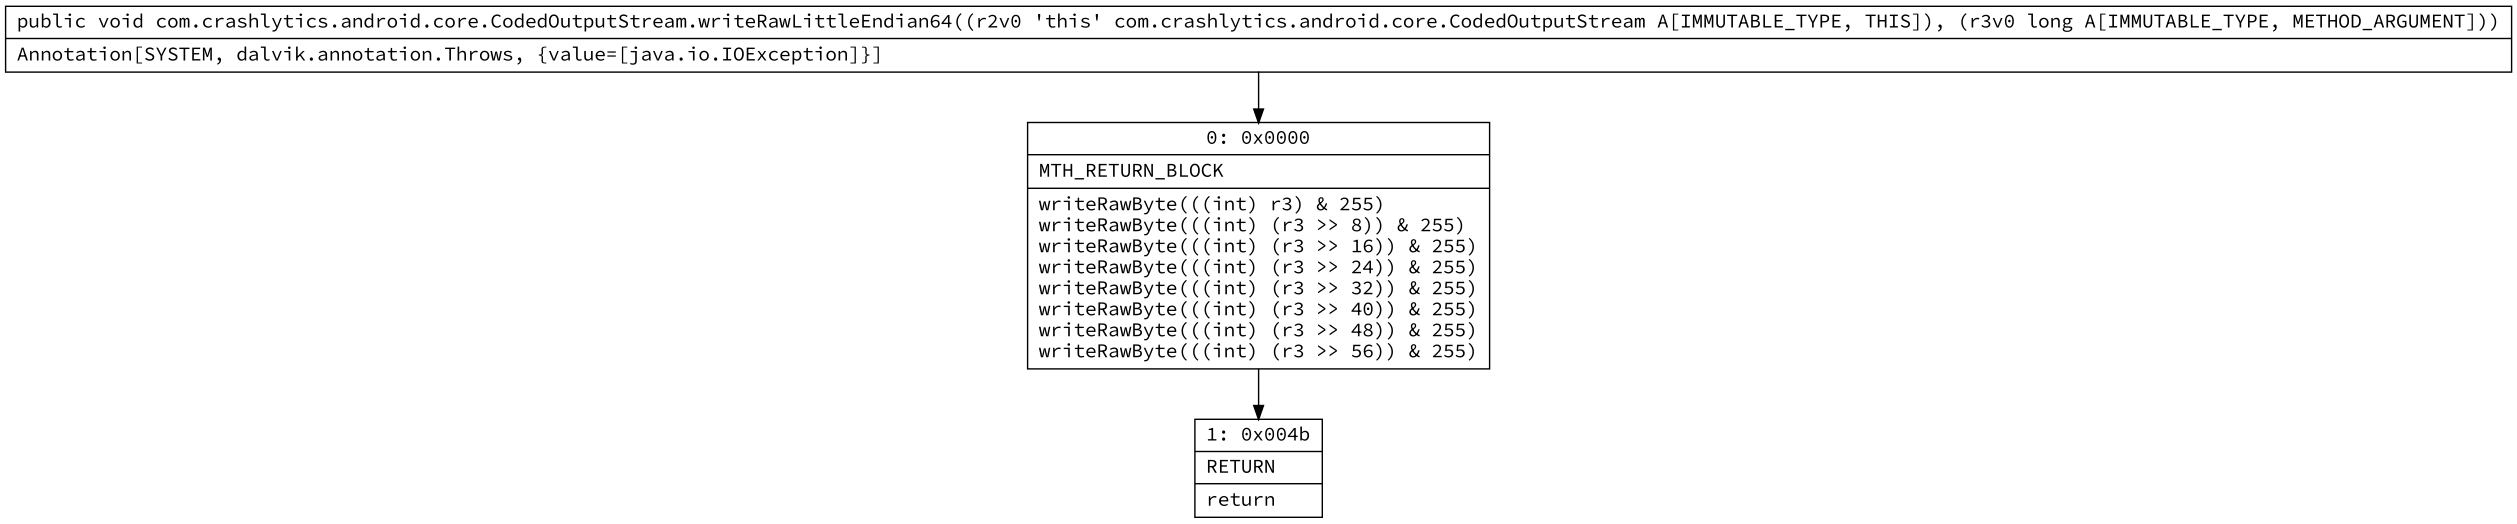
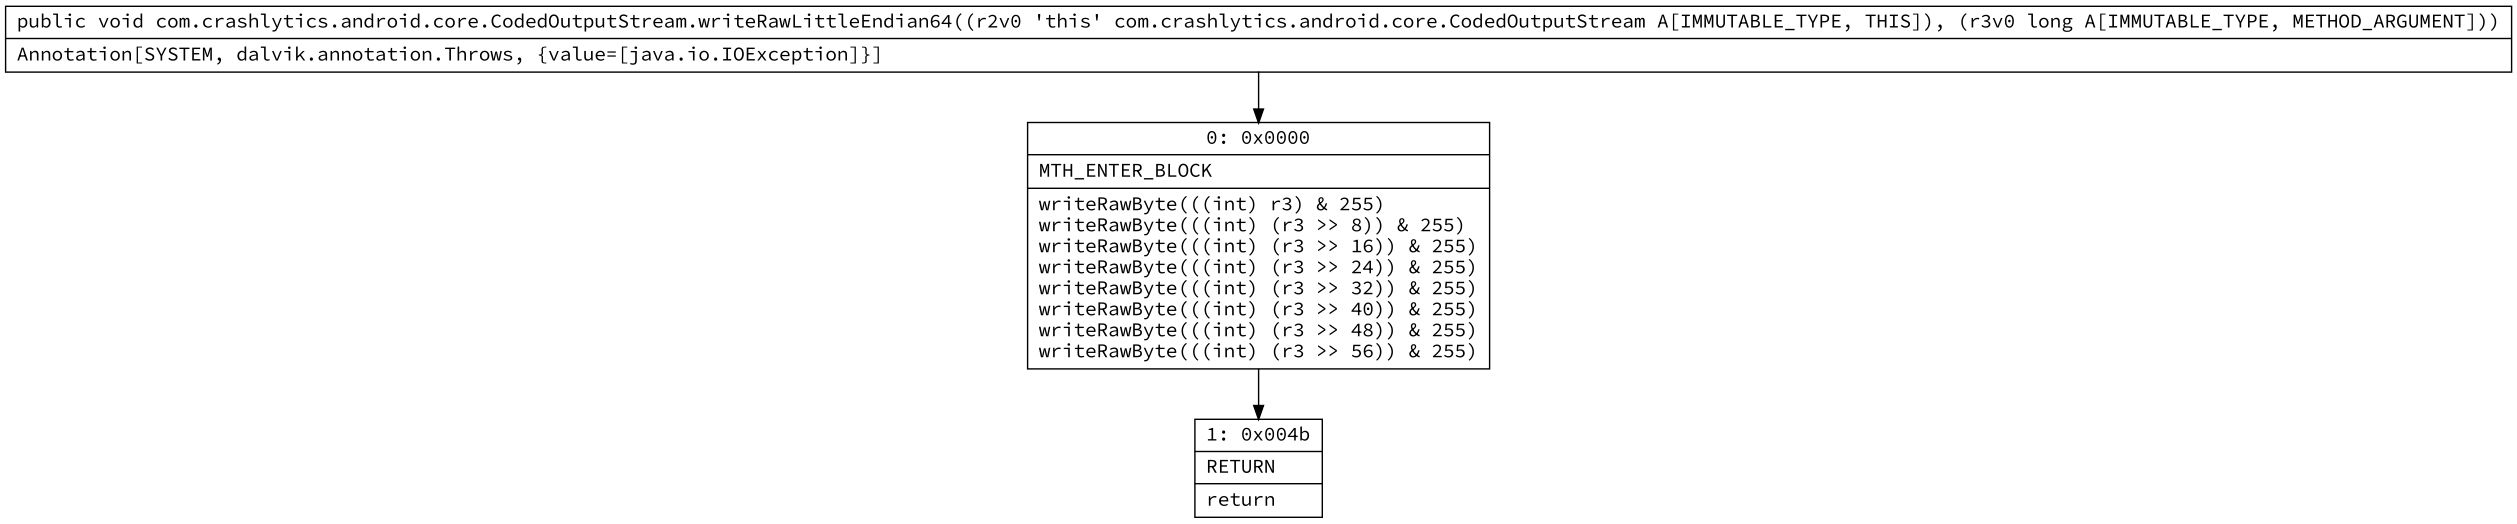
(1132, 171) -> (1126, 171)
